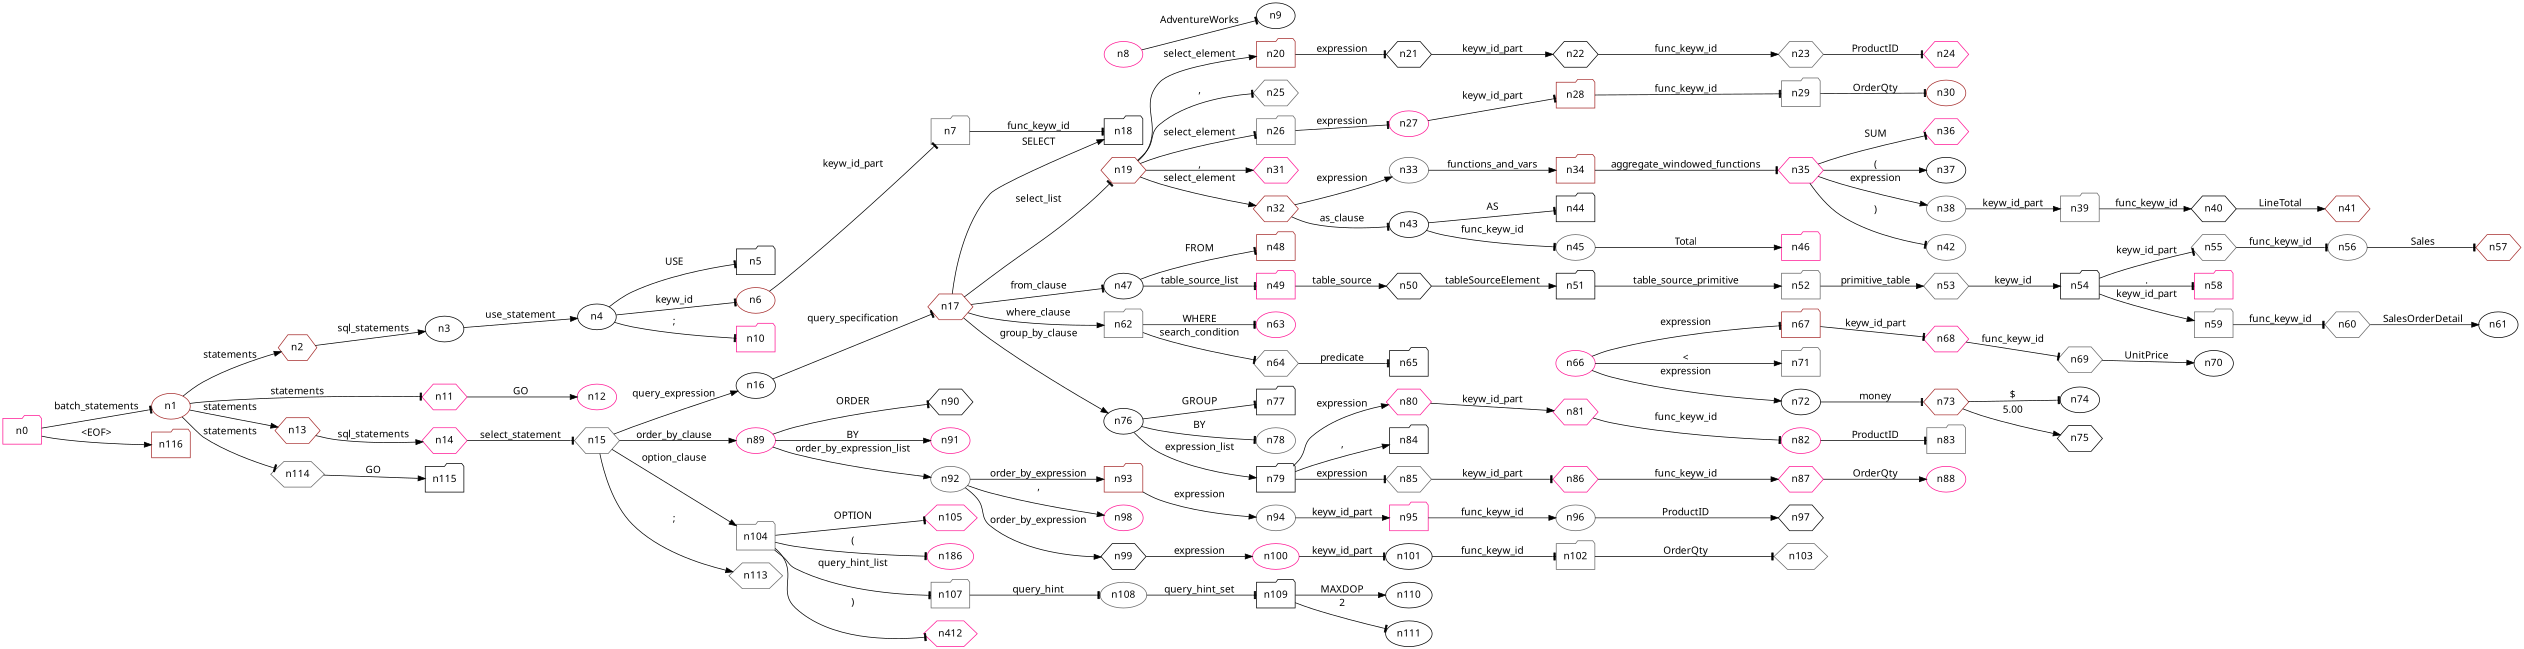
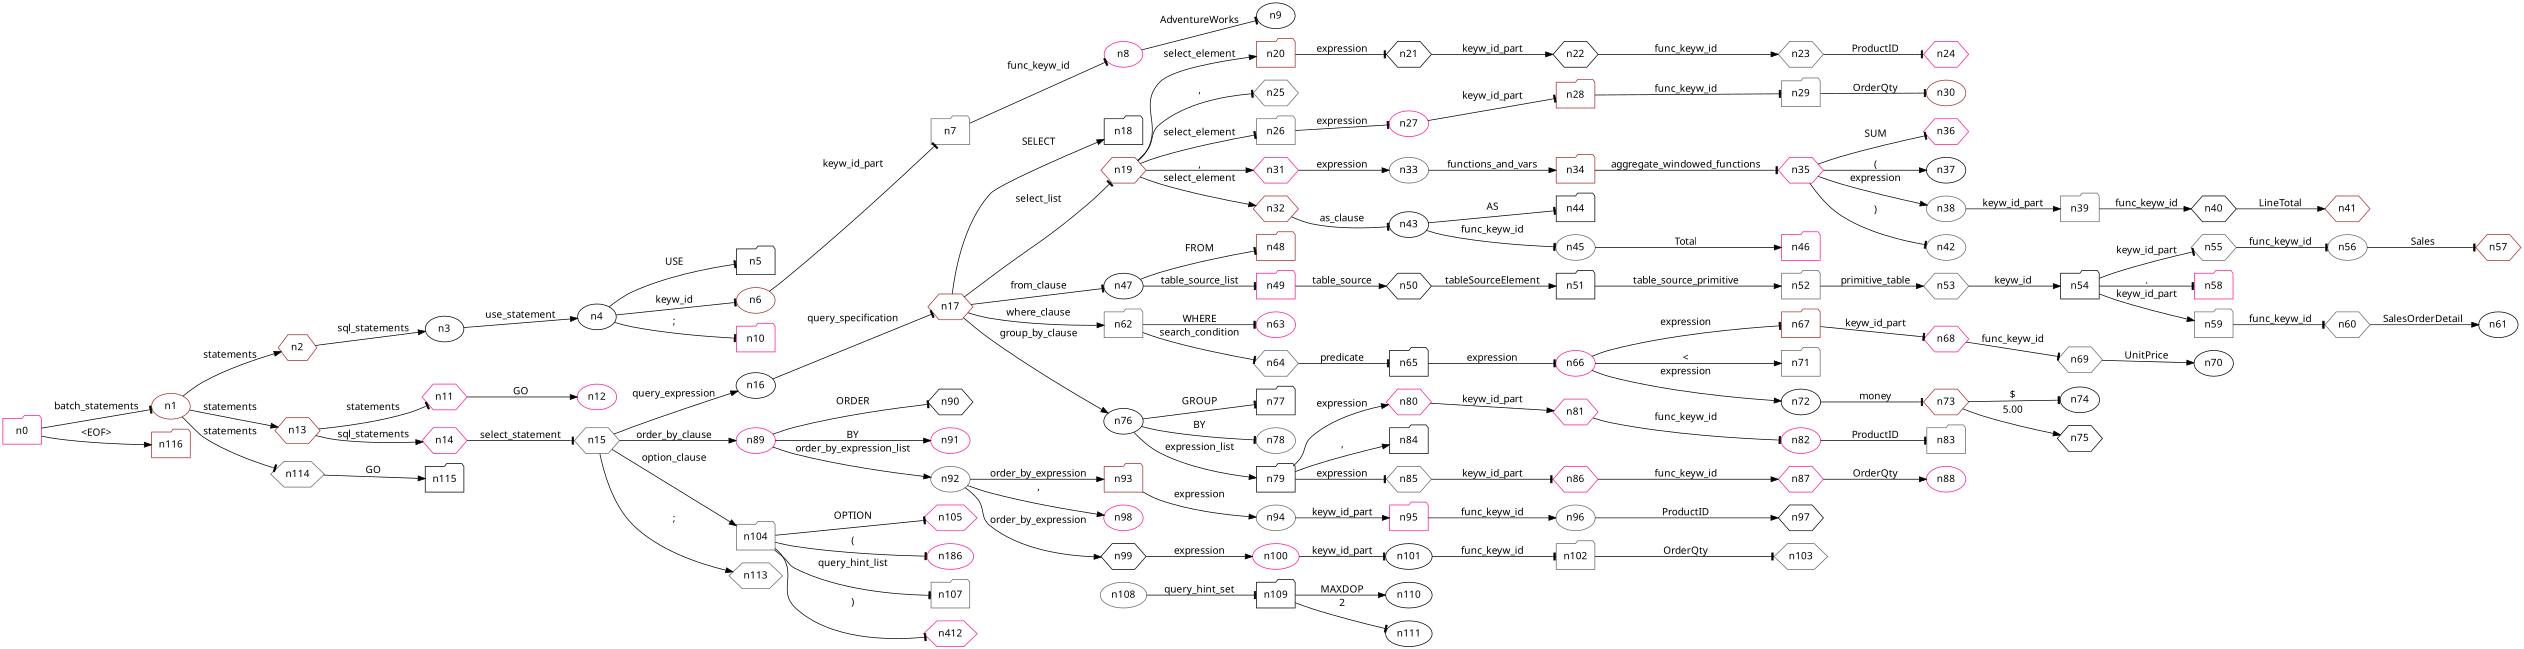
(1035, 132) -> (1037, 93)
(1340, 193) -> (1340, 170)
none -> (1490, 363)
(304, 397) -> (373, 421)
(1033, 595) -> none
